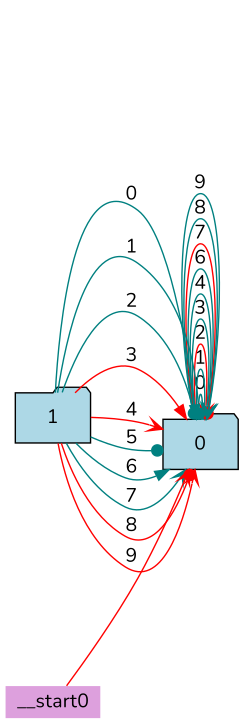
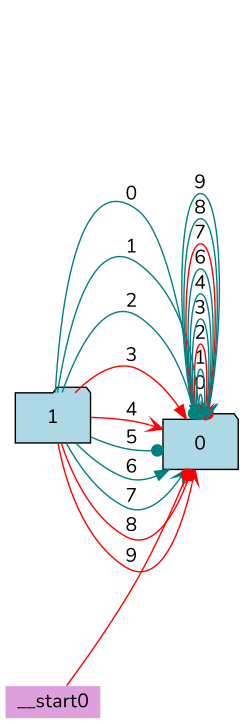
(133, 587) -> (133, 587)
